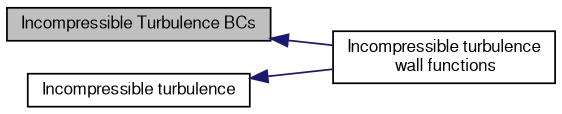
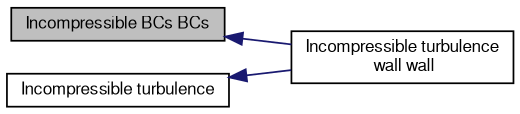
(139, 24) -> (118, 24)
(444, 57) -> (402, 57)
